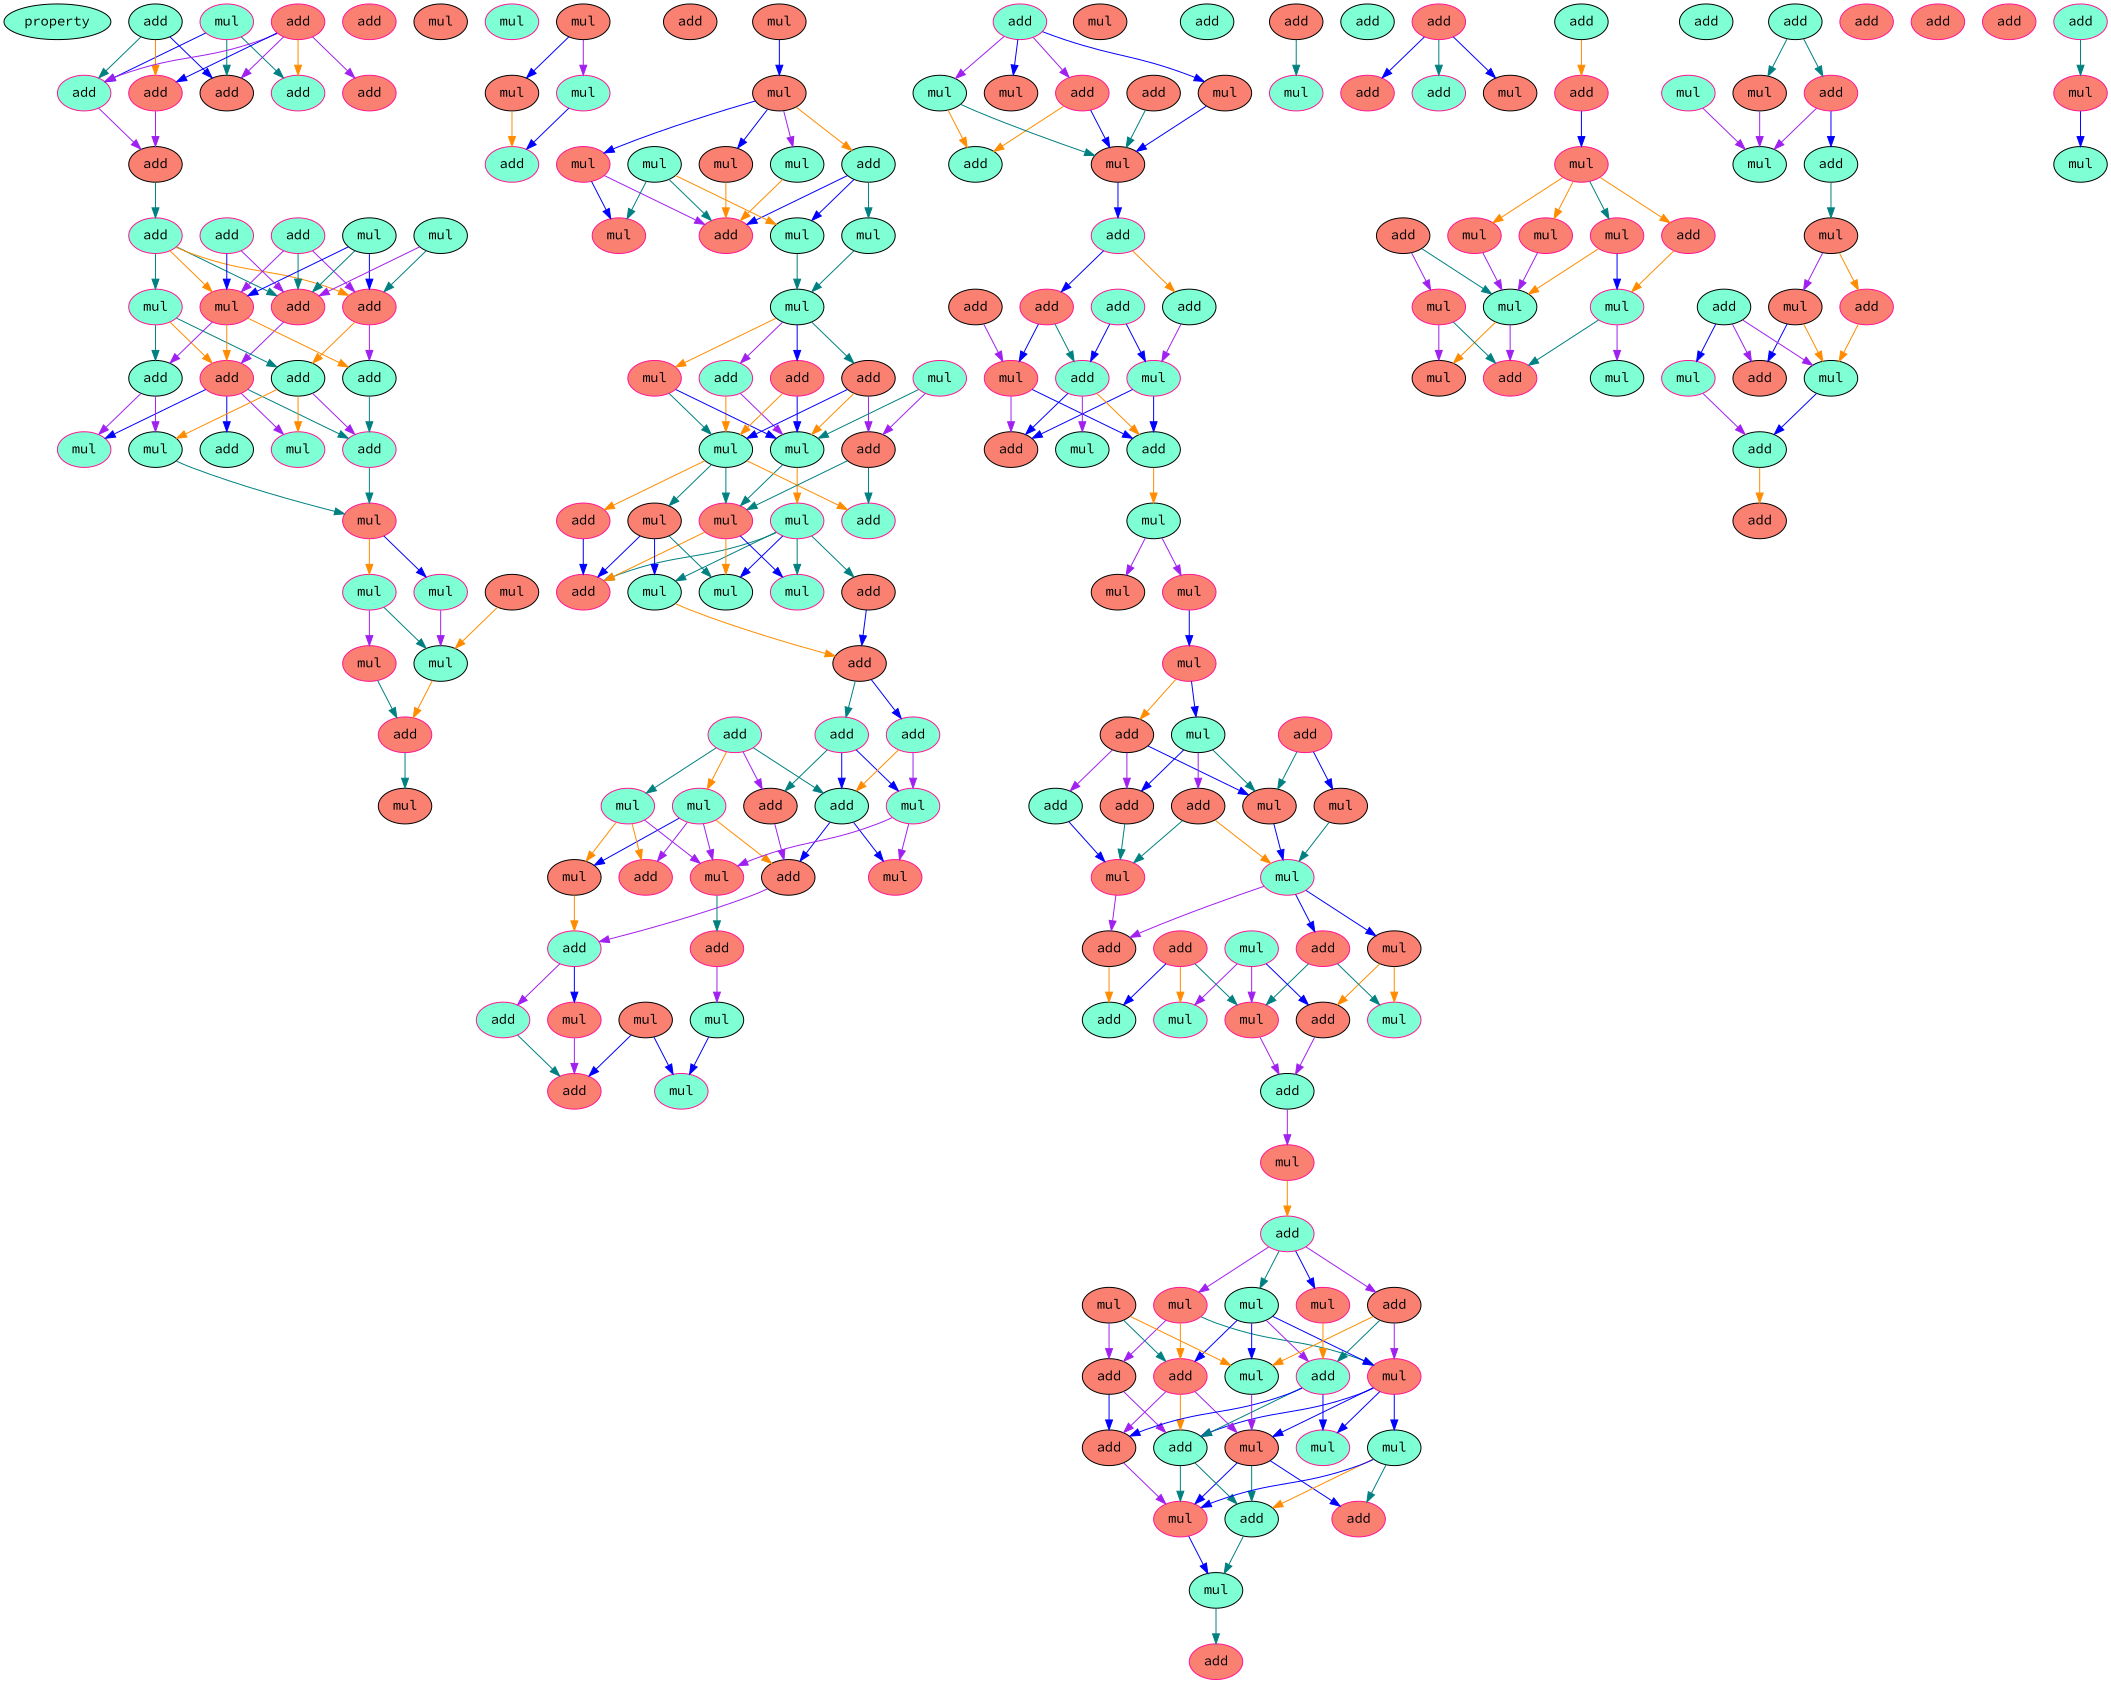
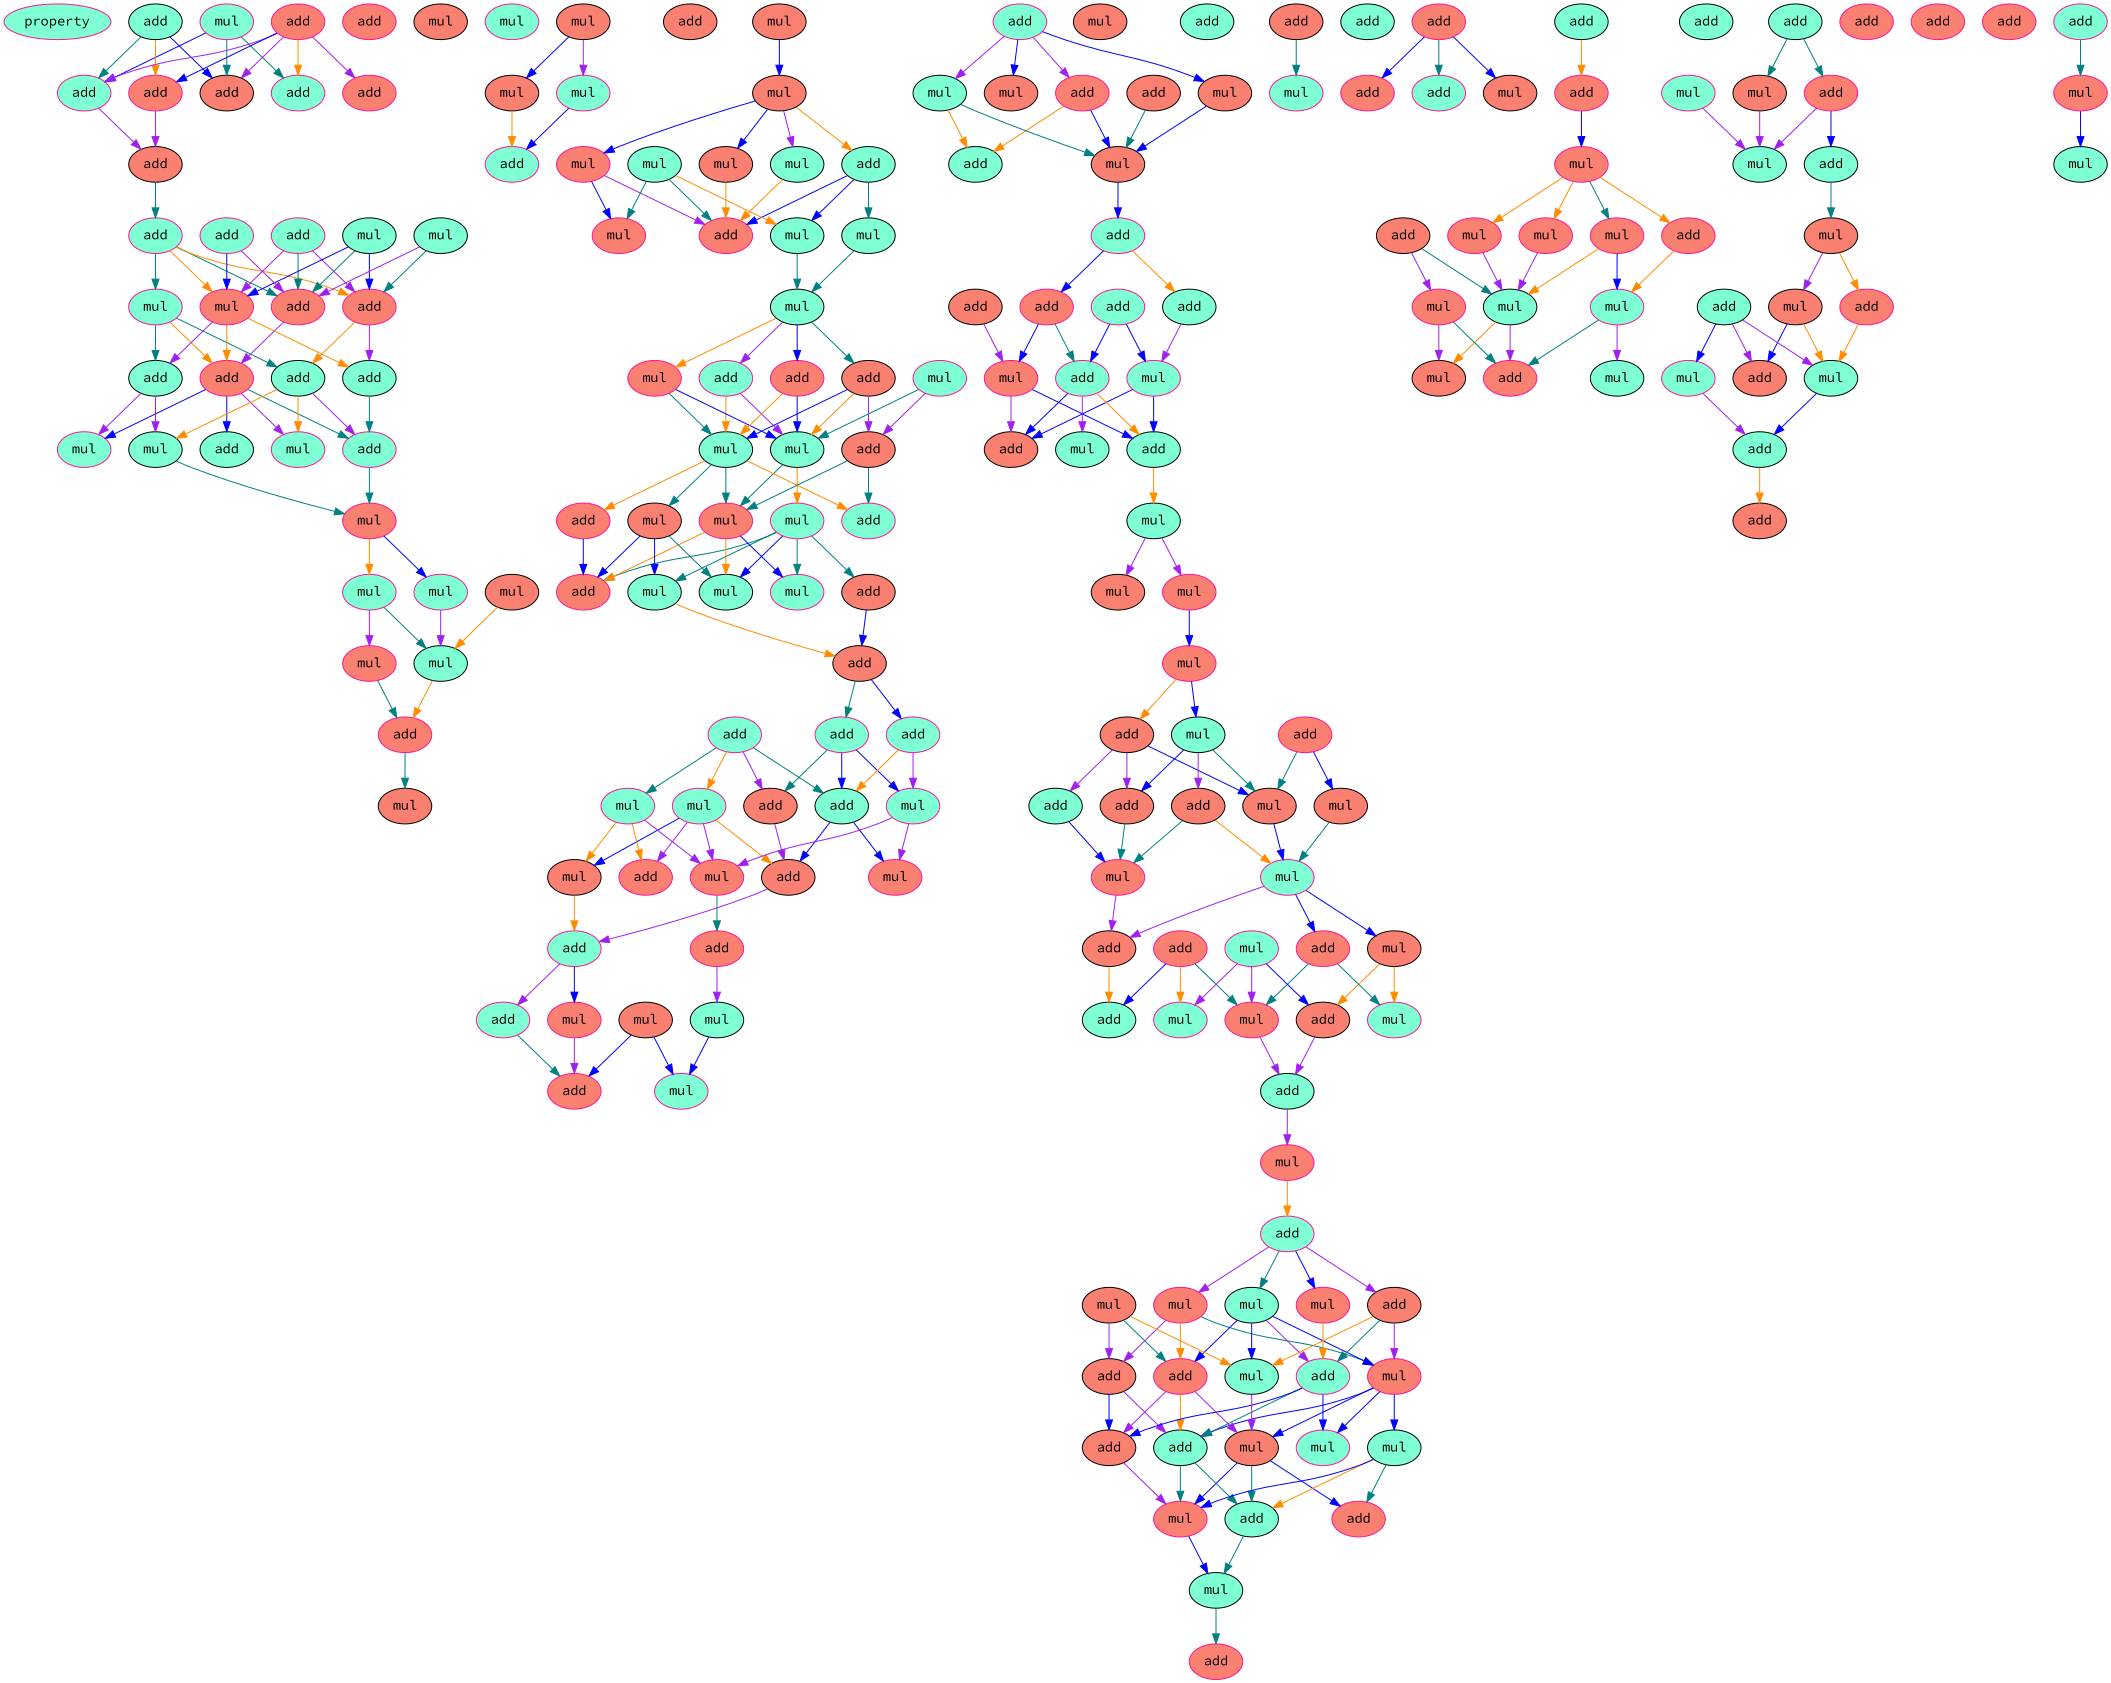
(57, 22) -> (57, 22)
